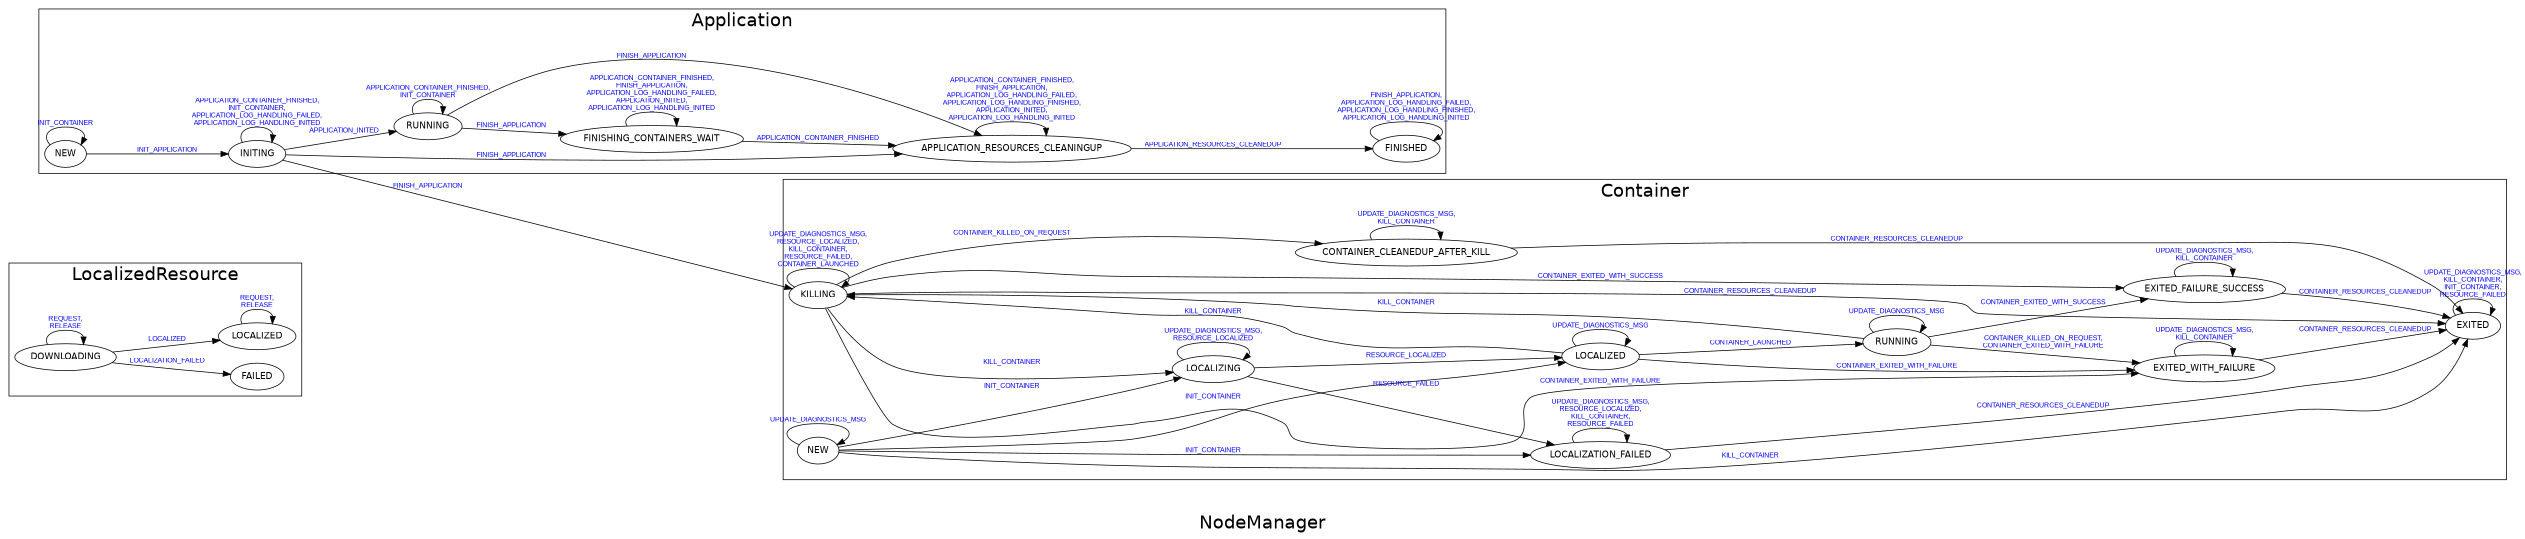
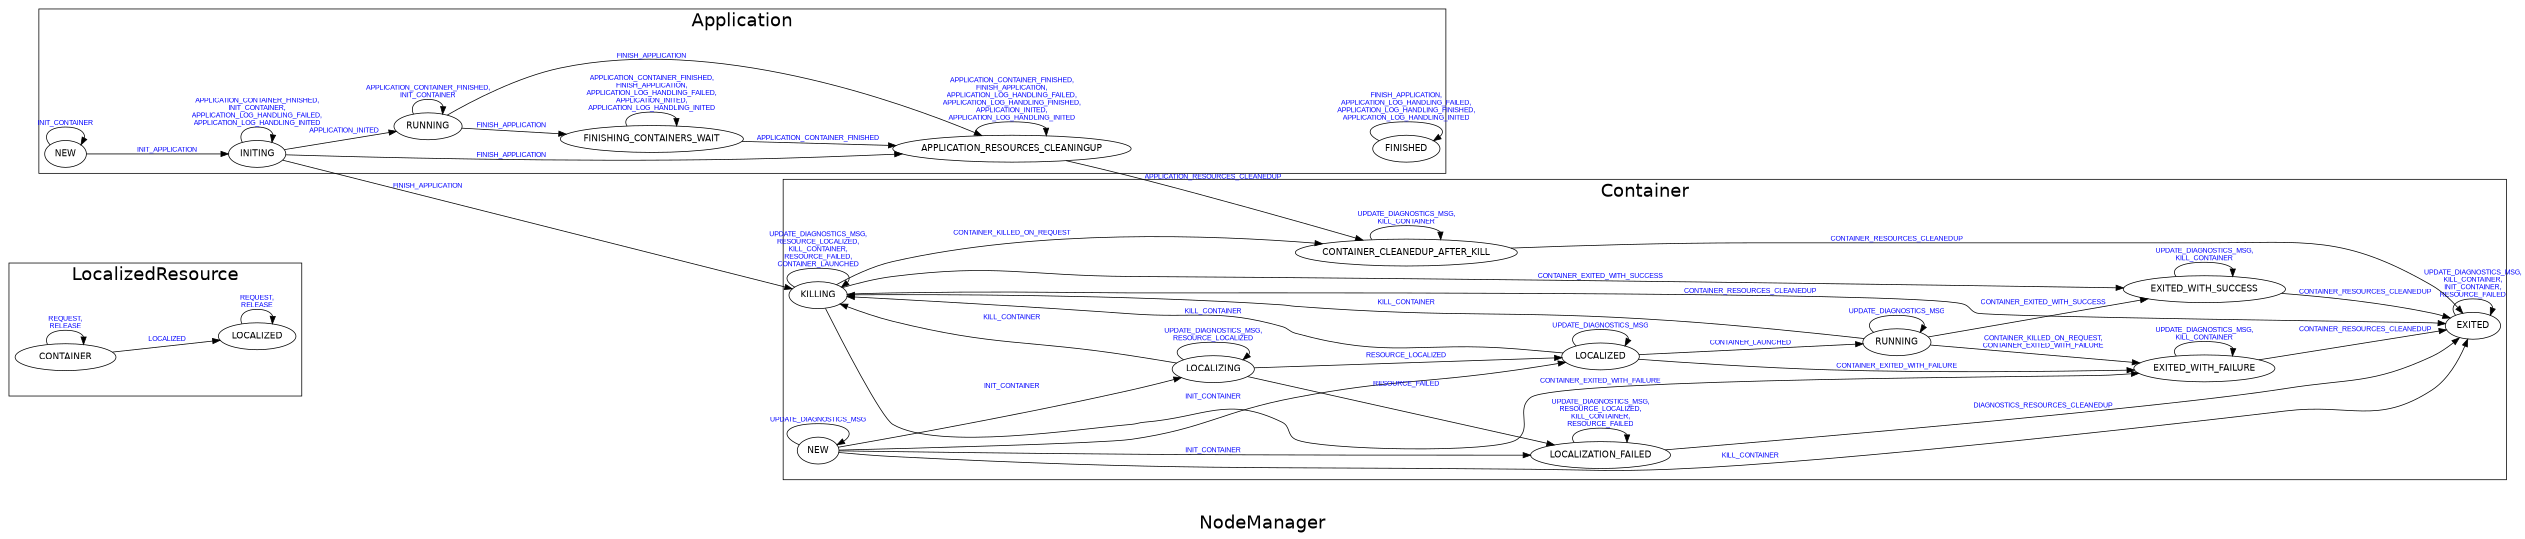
(1248, 149) -> (1211, 198)
(2204, 289) -> (2204, 289)
(66, 357) -> (66, 357)
(257, 377) -> none
(985, 378) -> (1011, 342)
(2043, 406) -> (2043, 406)
